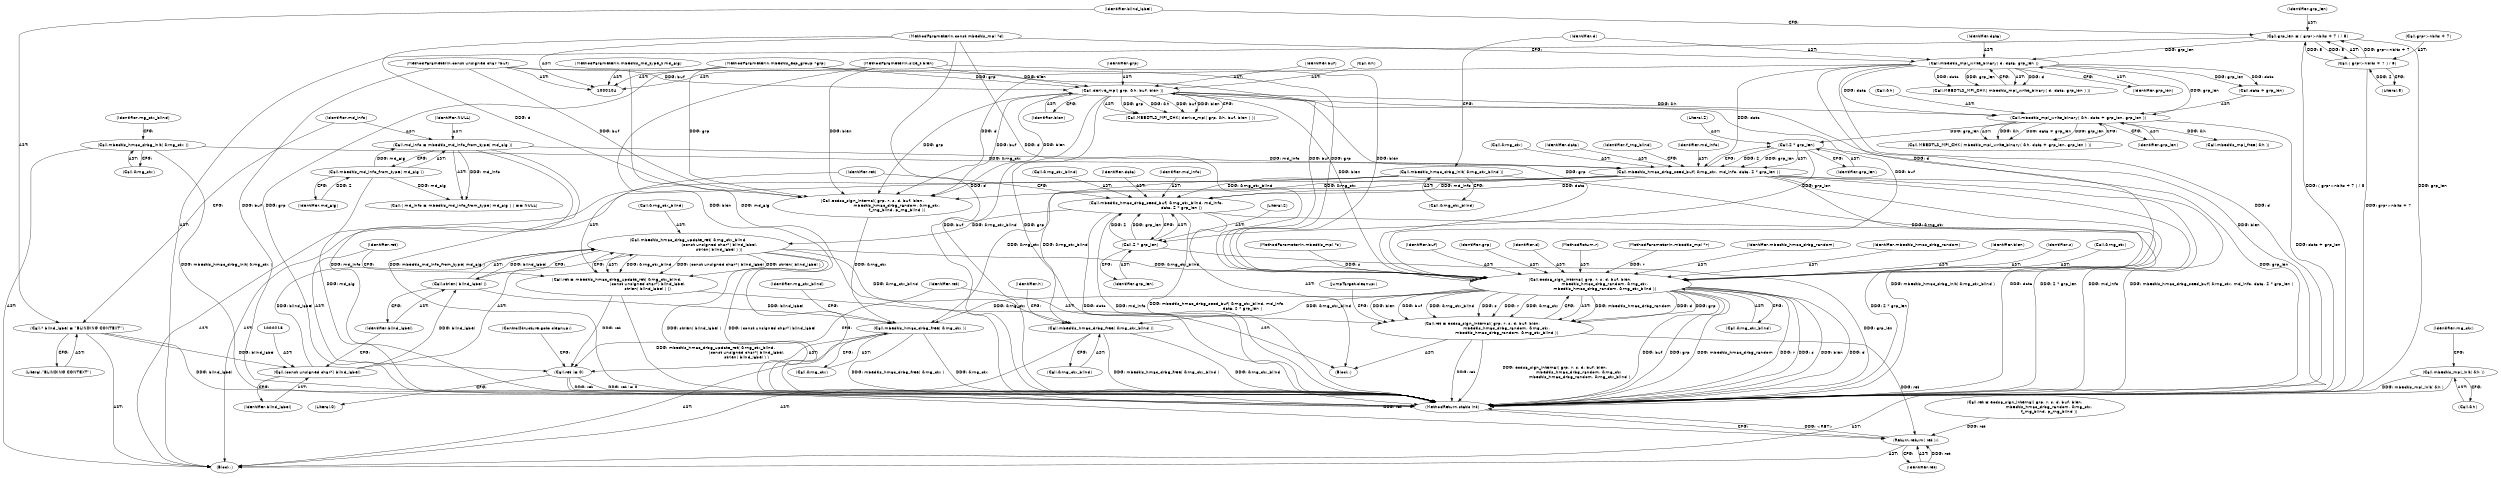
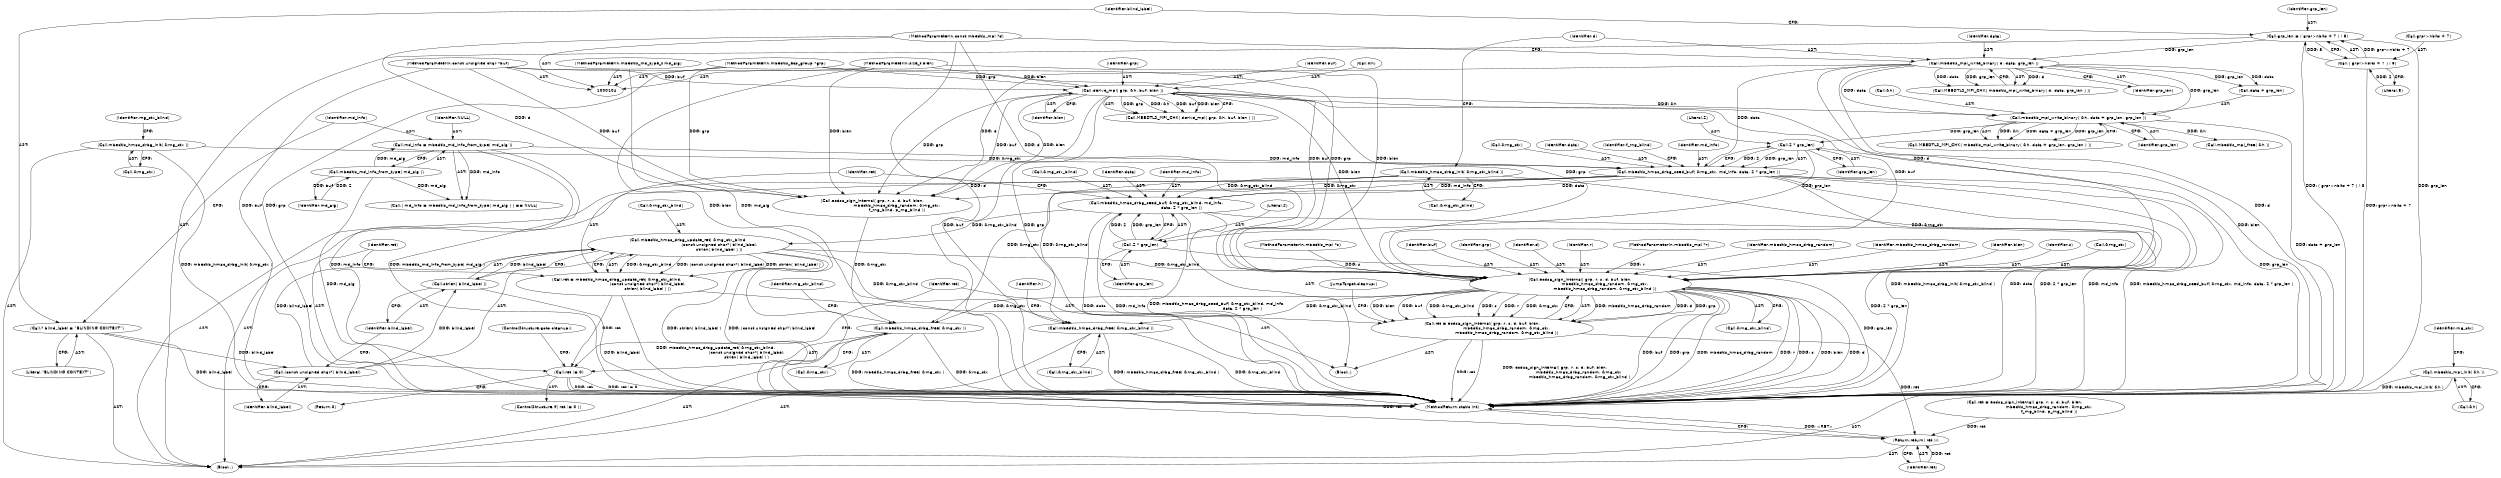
(2337, 50) -> (2337, 50)
(323, 186) -> (323, 186)
(1580, 245) -> (1580, 245)
(673, 305) -> (682, 387)
(273, 328) -> none
(325, 407) -> (325, 407)
none -> (548, 407)
